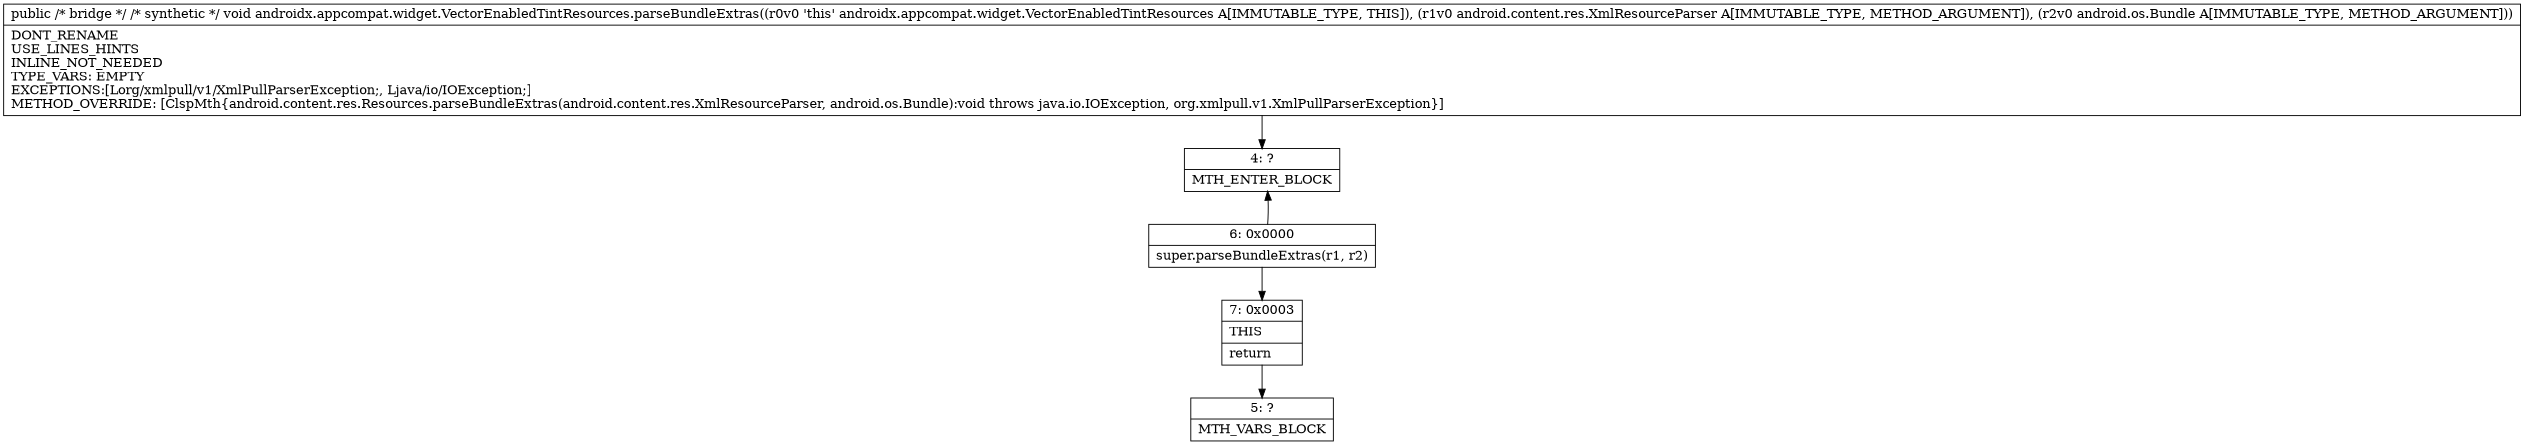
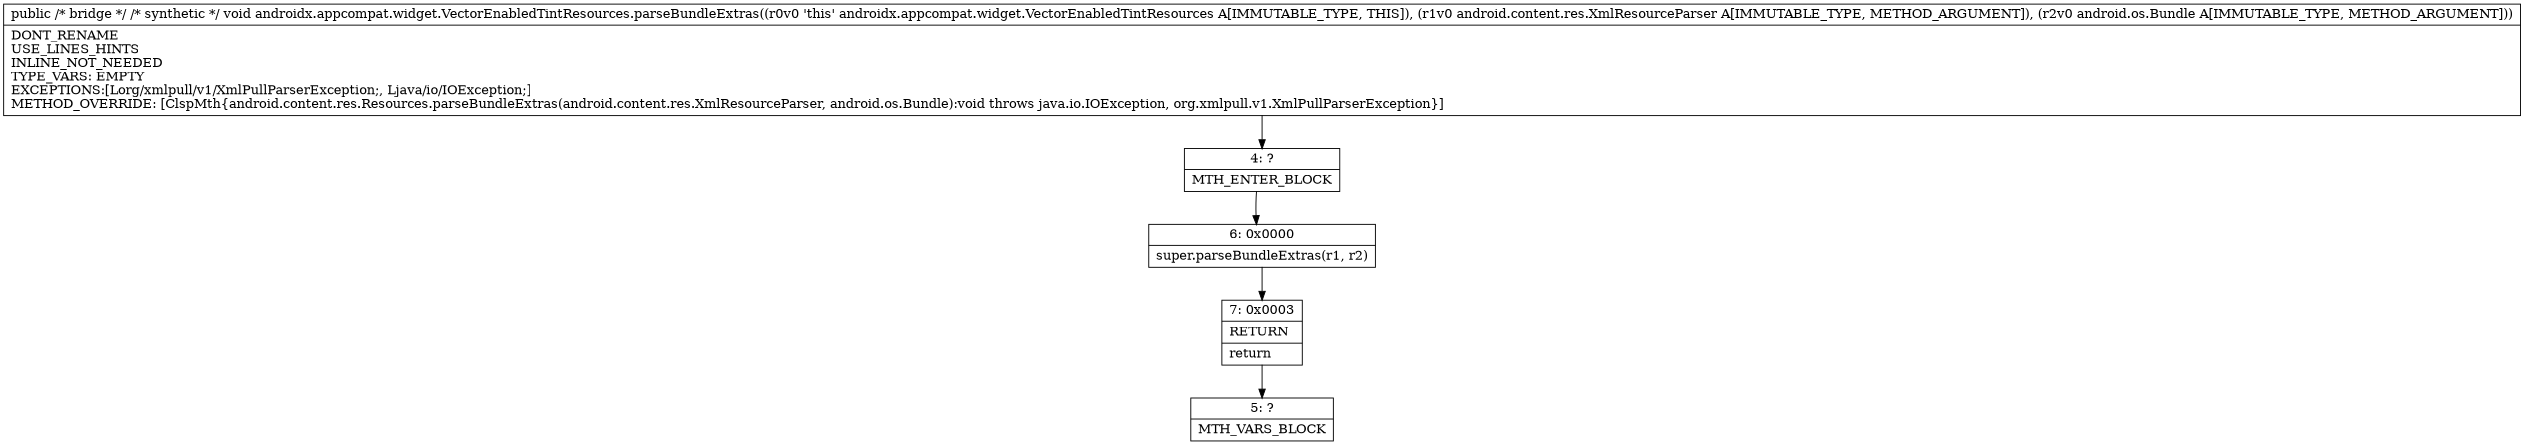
(1268, 213) -> (1256, 203)
(1246, 332) -> (1259, 332)
